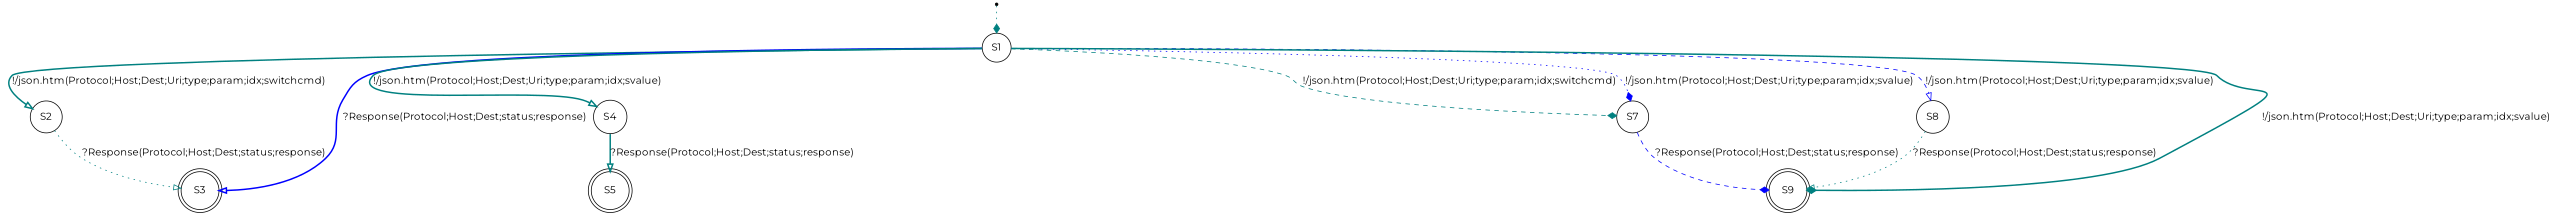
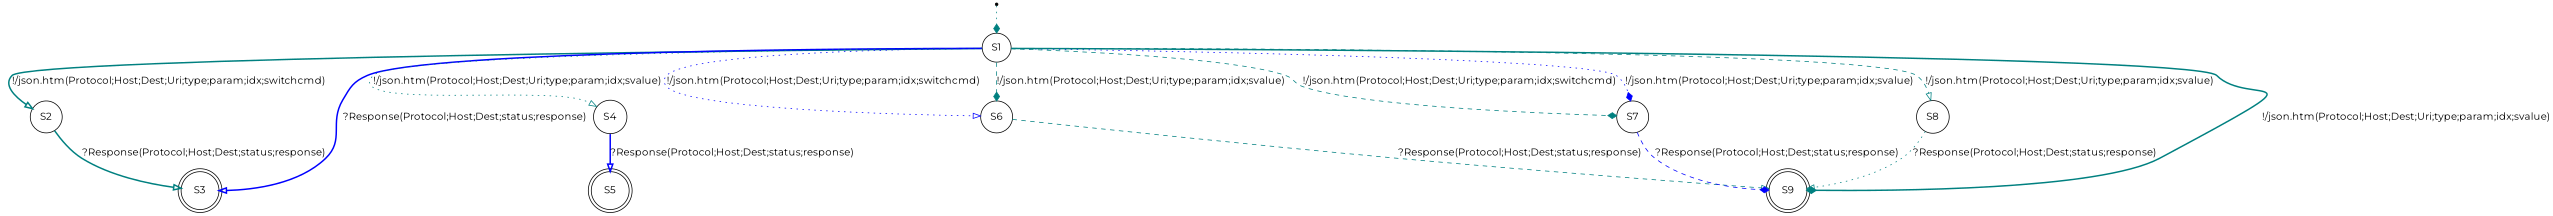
(1475, 52) -> (1475, 52)
(381, 90) -> (381, 90)
none -> (997, 117)
(610, 149) -> (610, 149)
(108, 171) -> (108, 171)
